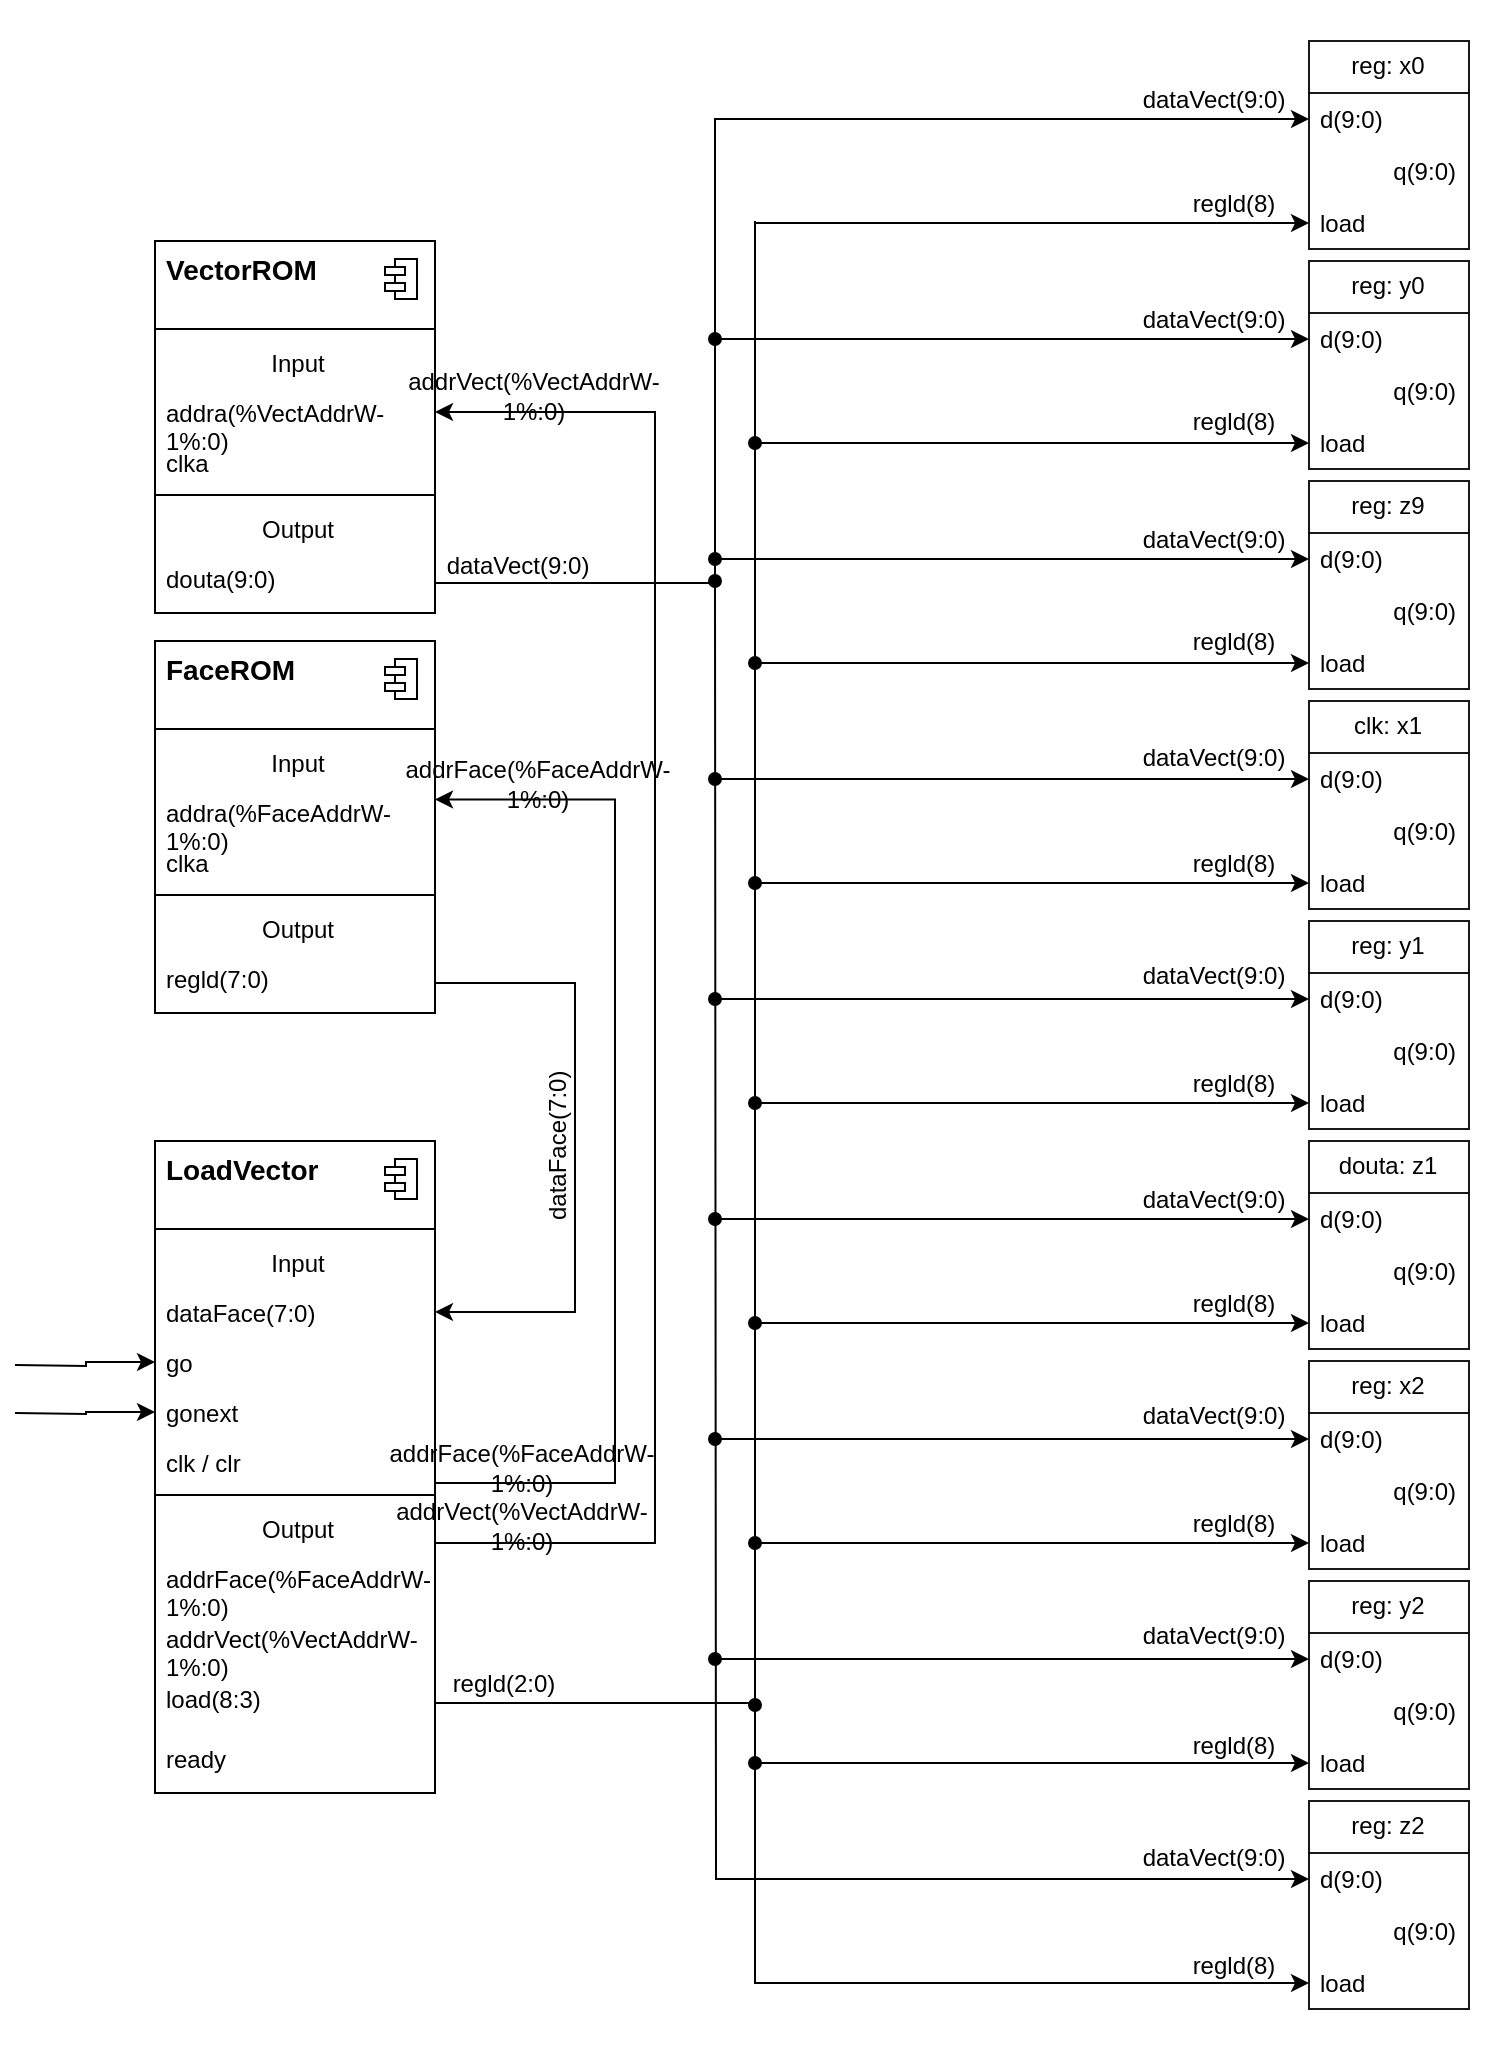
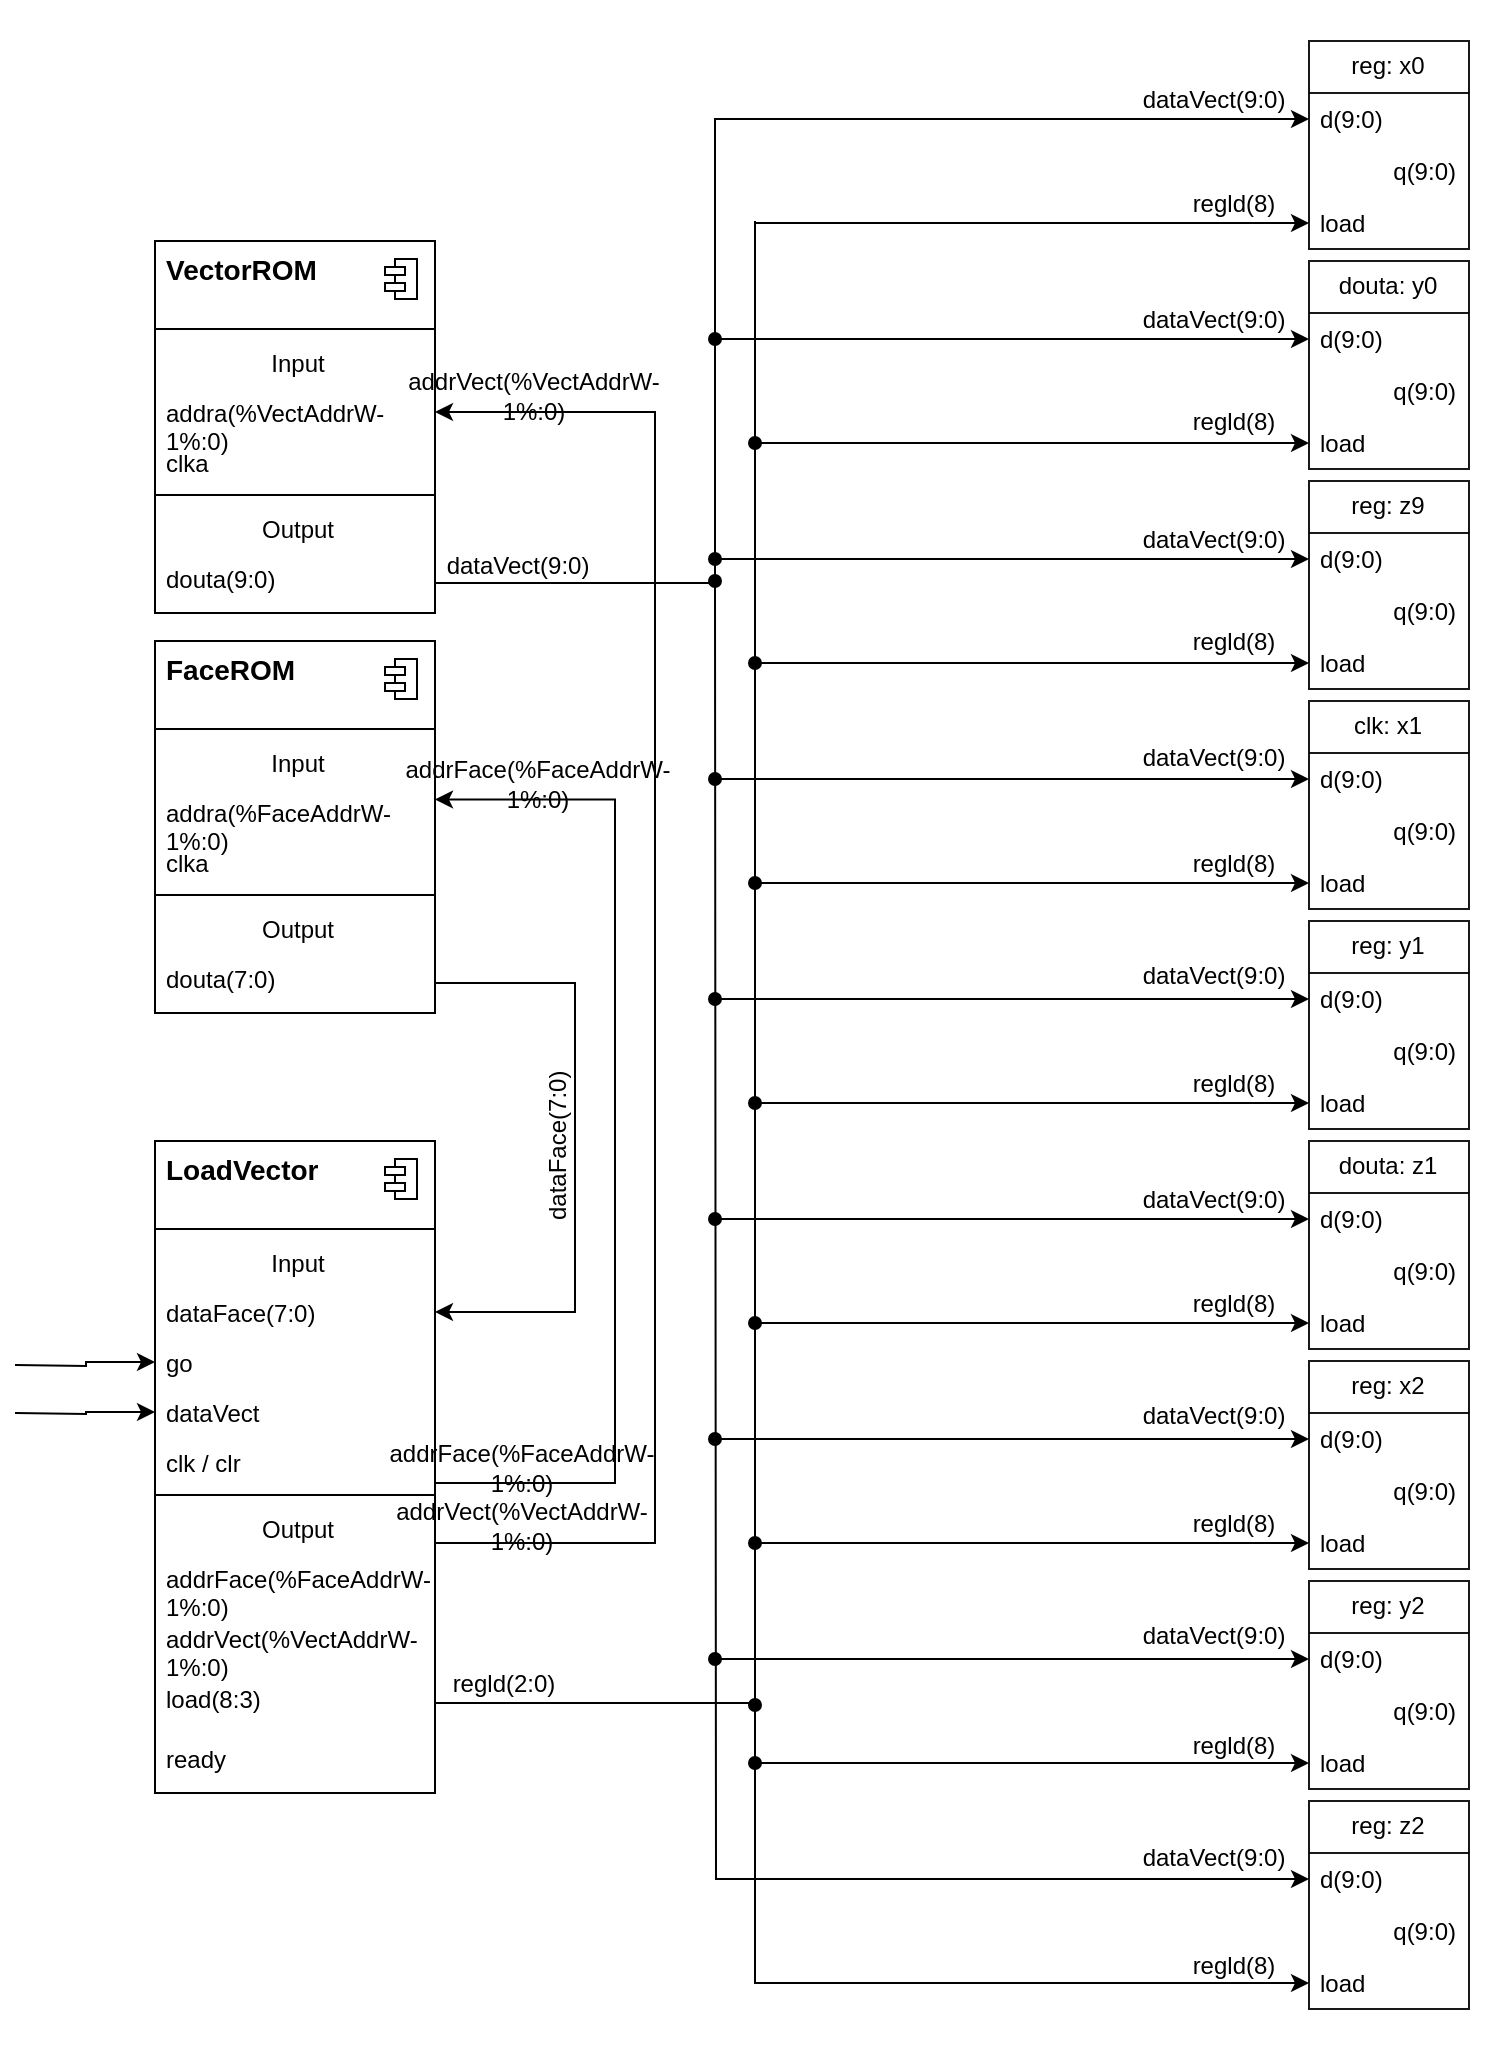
(1389, 287) -> (1389, 287)
(228, 981) -> (231, 981)
(207, 1415) -> (221, 1415)
